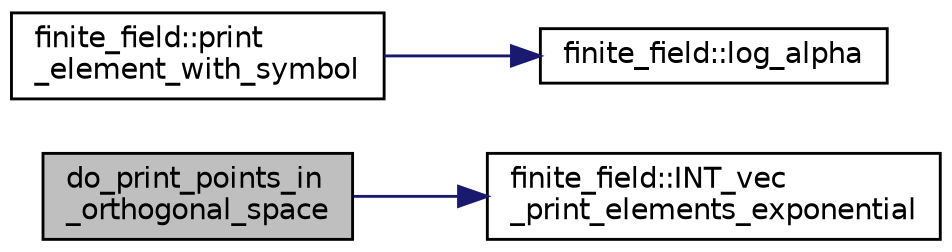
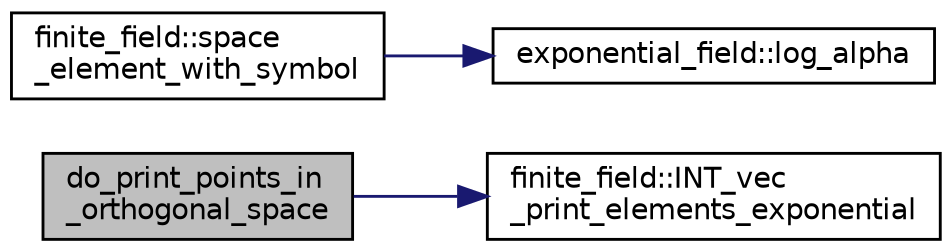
(198, 56) -> (198, 56)
(714, 56) -> (714, 56)
